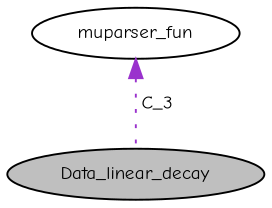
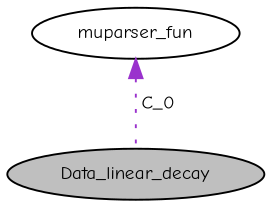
(155, 104) -> (156, 104)
